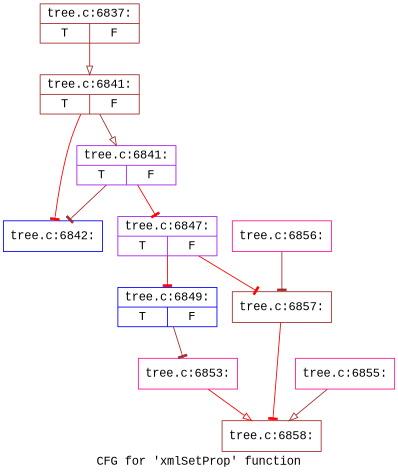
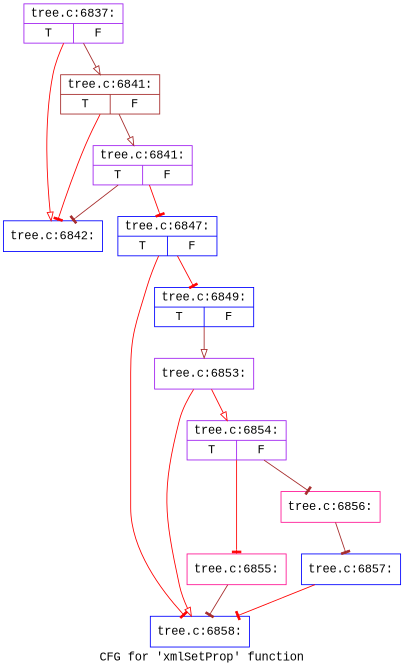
(90, 23) -> (73, 23)
none -> (47, 127)
(167, 236) -> (167, 236)
(226, 273) -> (131, 439)
(282, 307) -> (351, 569)
(178, 340) -> (204, 338)
(188, 374) -> (204, 374)
(312, 402) -> (219, 599)
(272, 436) -> (200, 632)
none -> (237, 440)
